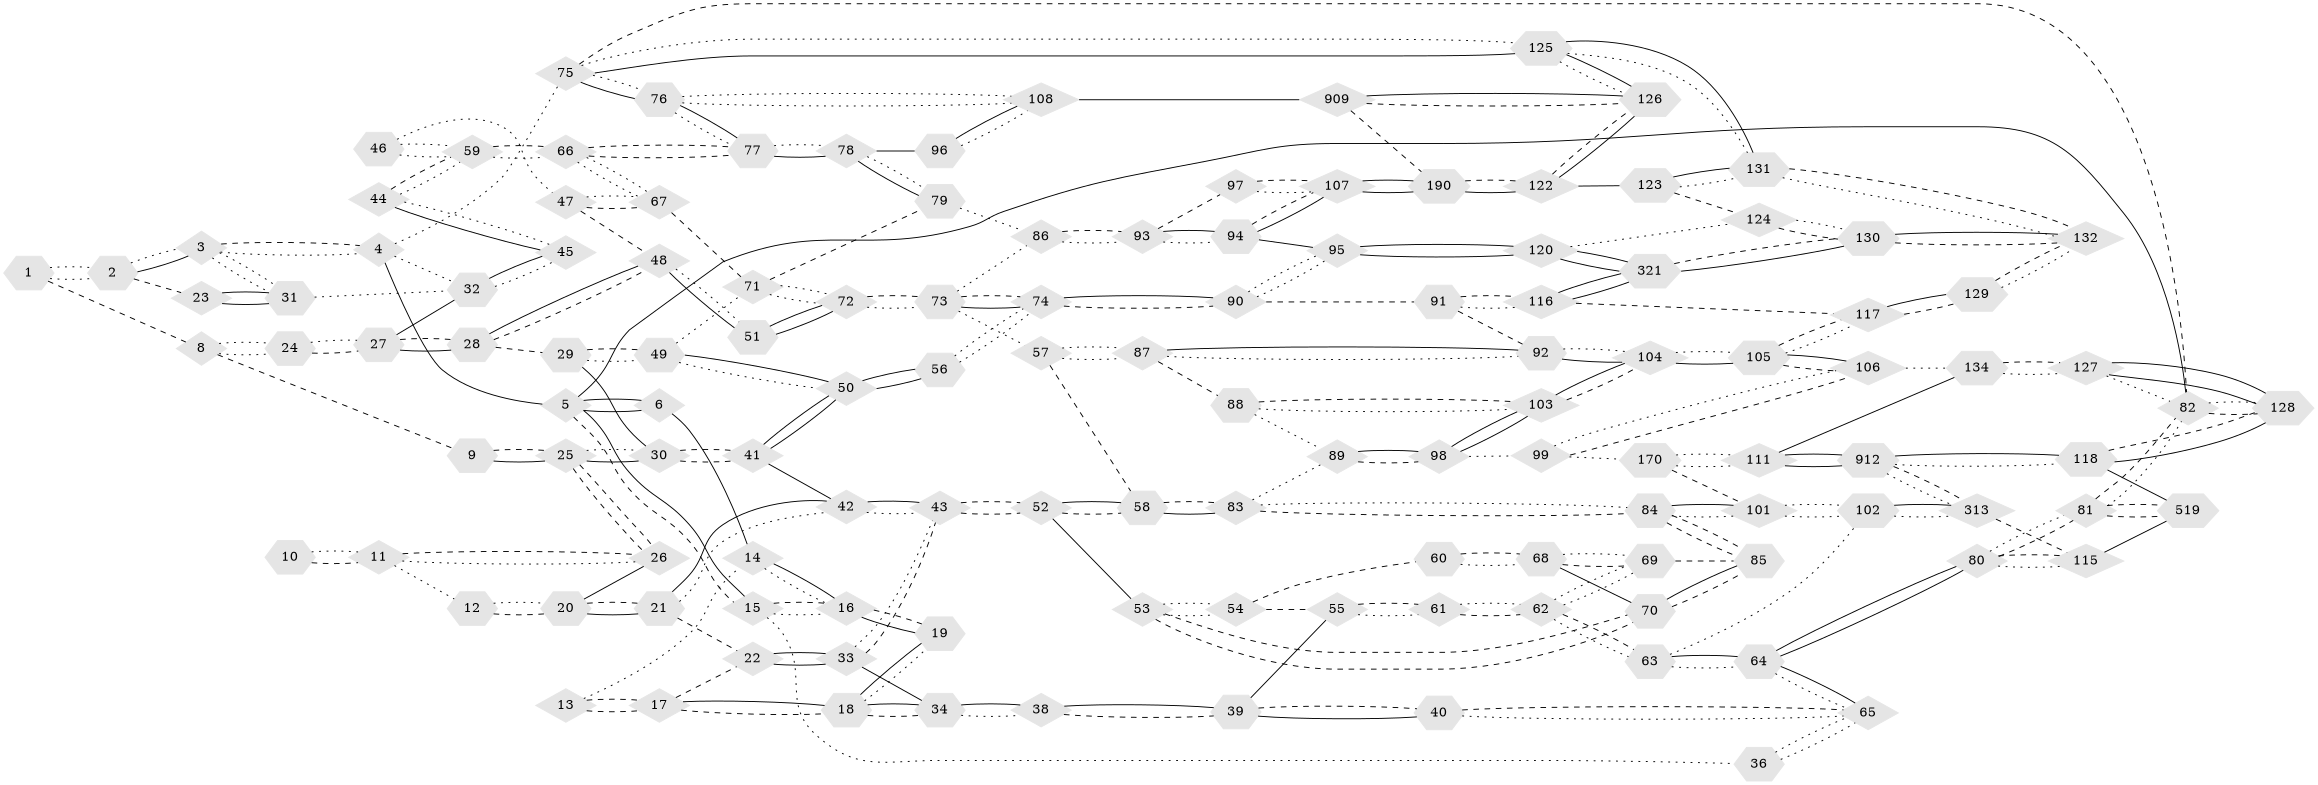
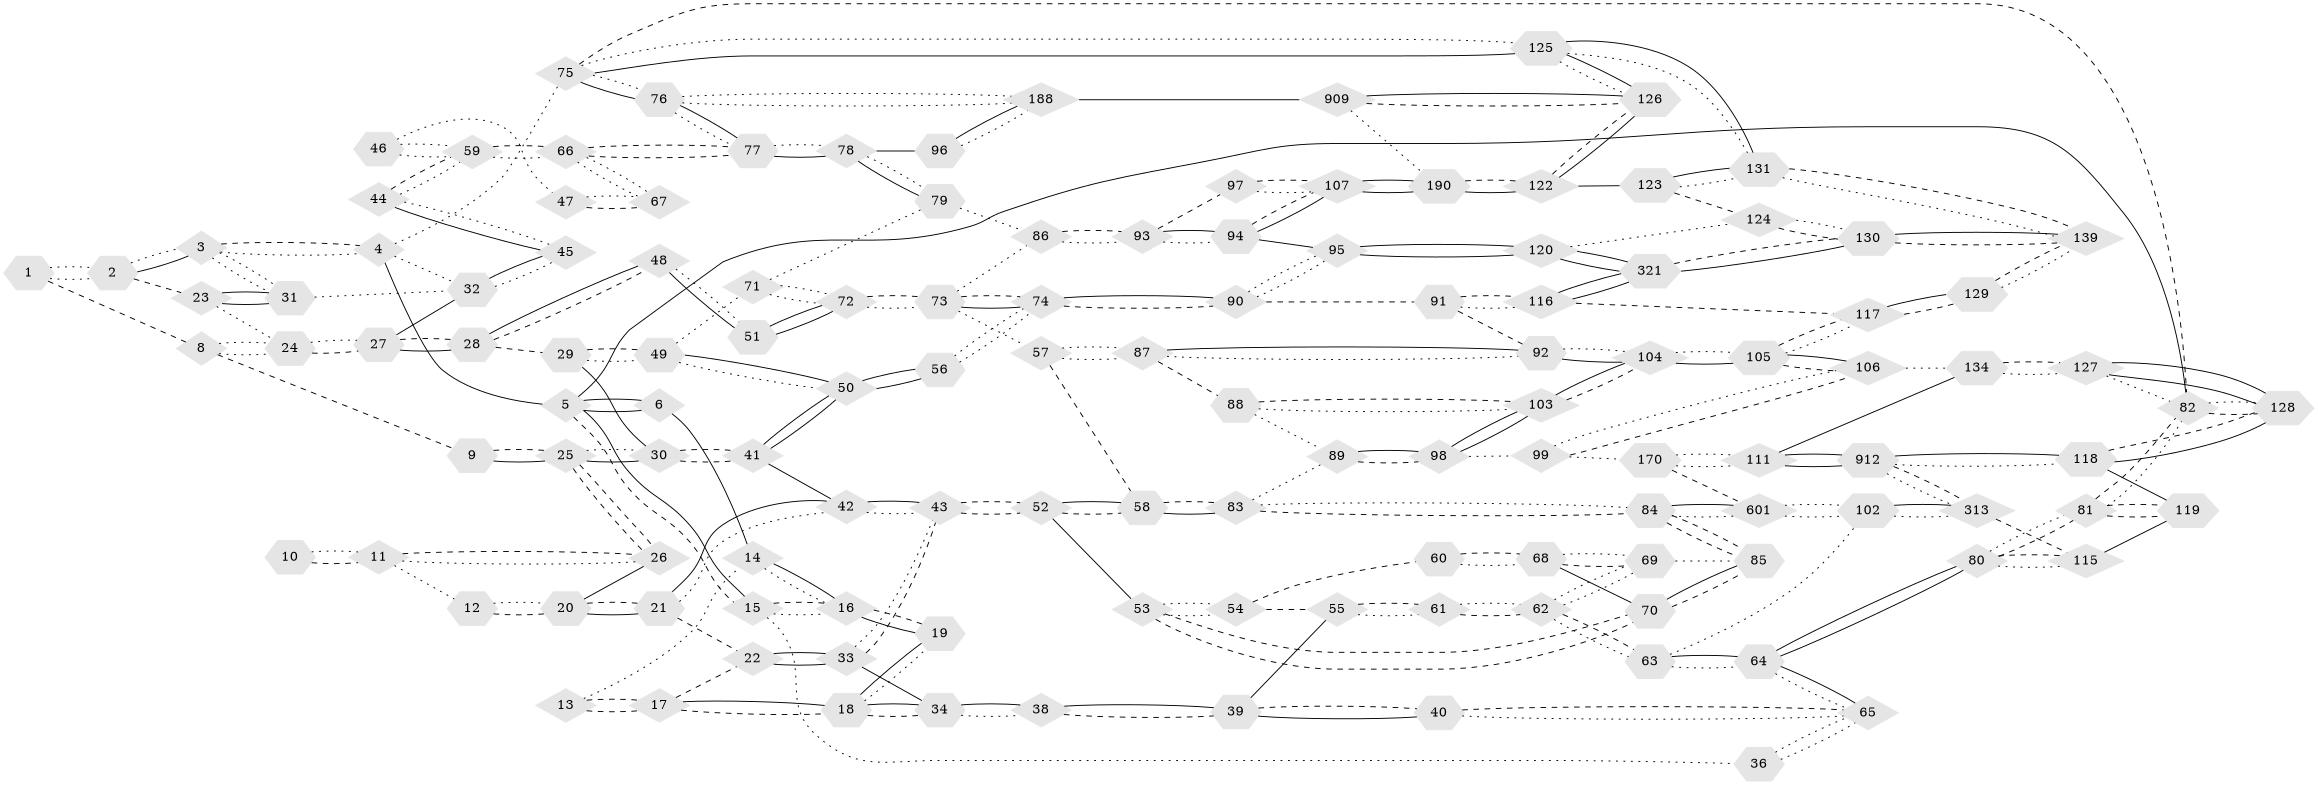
(1041, 100) -> (1041, 100)
(1381, 137) -> (1381, 137)
(613, 232) -> none
(2086, 239) -> (2086, 239)
(706, 245) -> none
(842, 246) -> (842, 246)
none -> (244, 323)
(1759, 511) -> (1759, 511)
(2188, 511) -> (2188, 511)
(1705, 561) -> (1705, 561)
